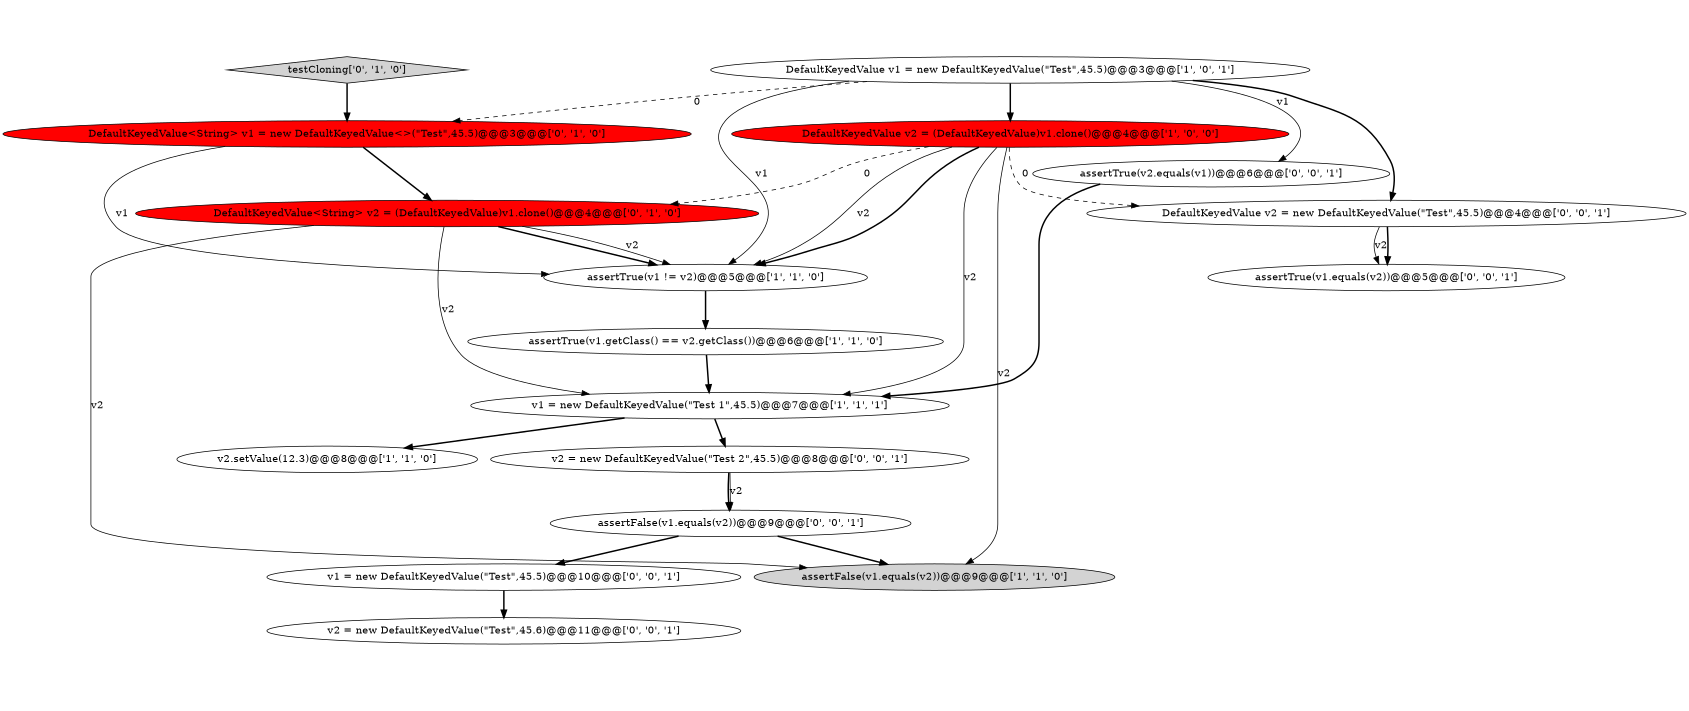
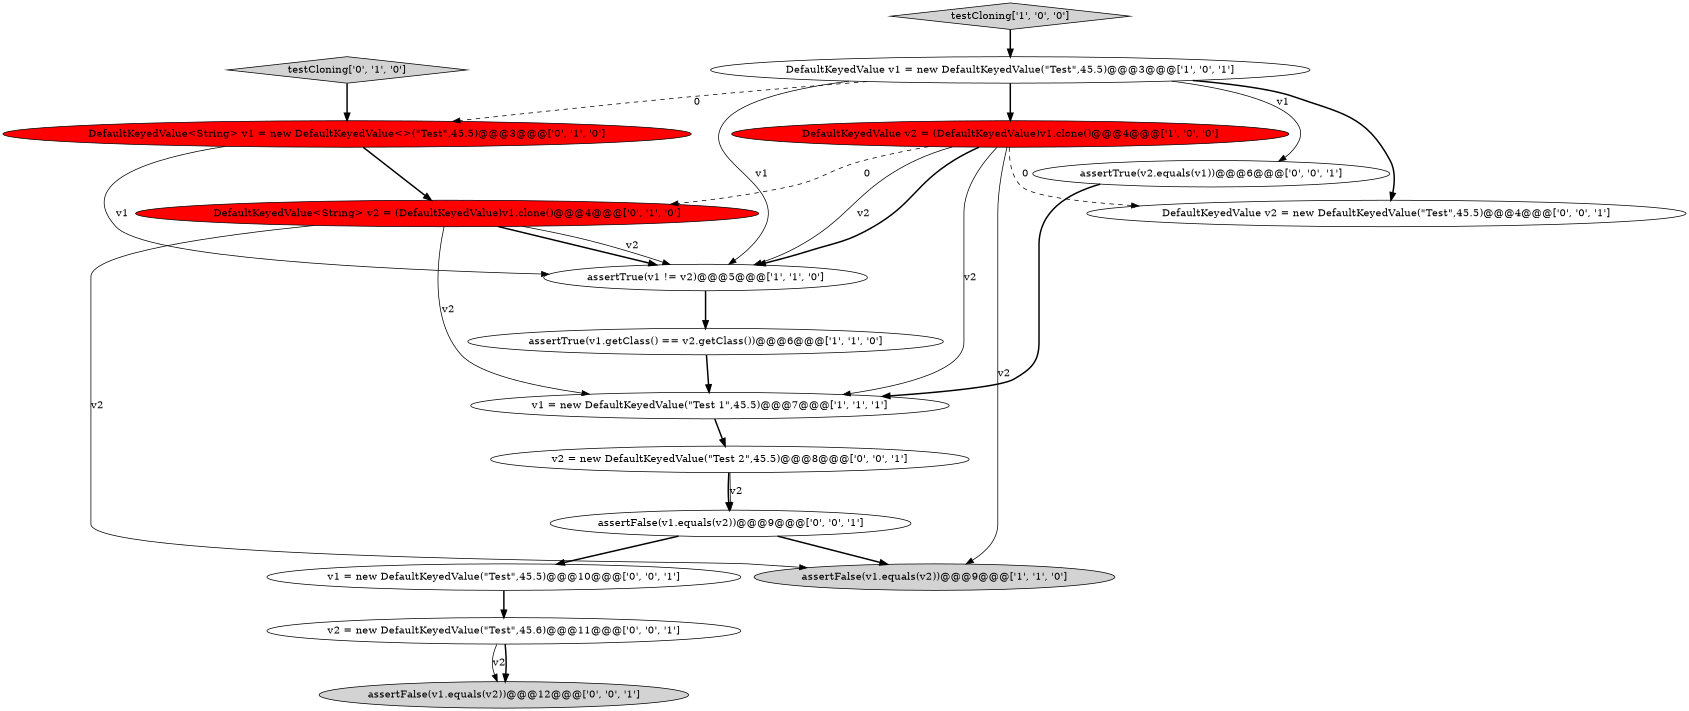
none -> (1010, 16)
(1386, 278) -> none
(327, 459) -> none
none -> (504, 695)
